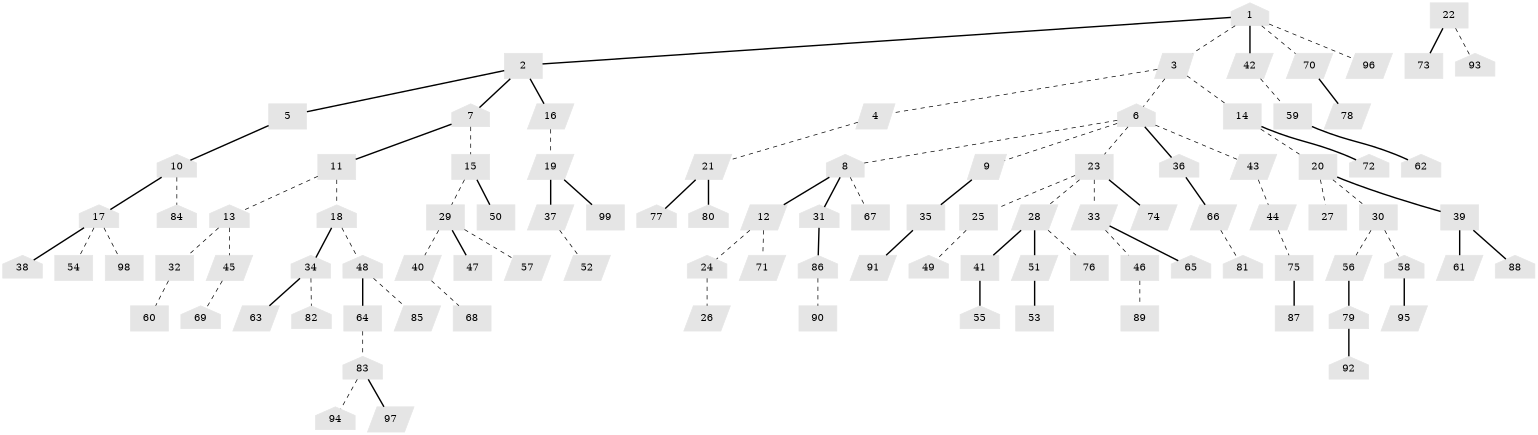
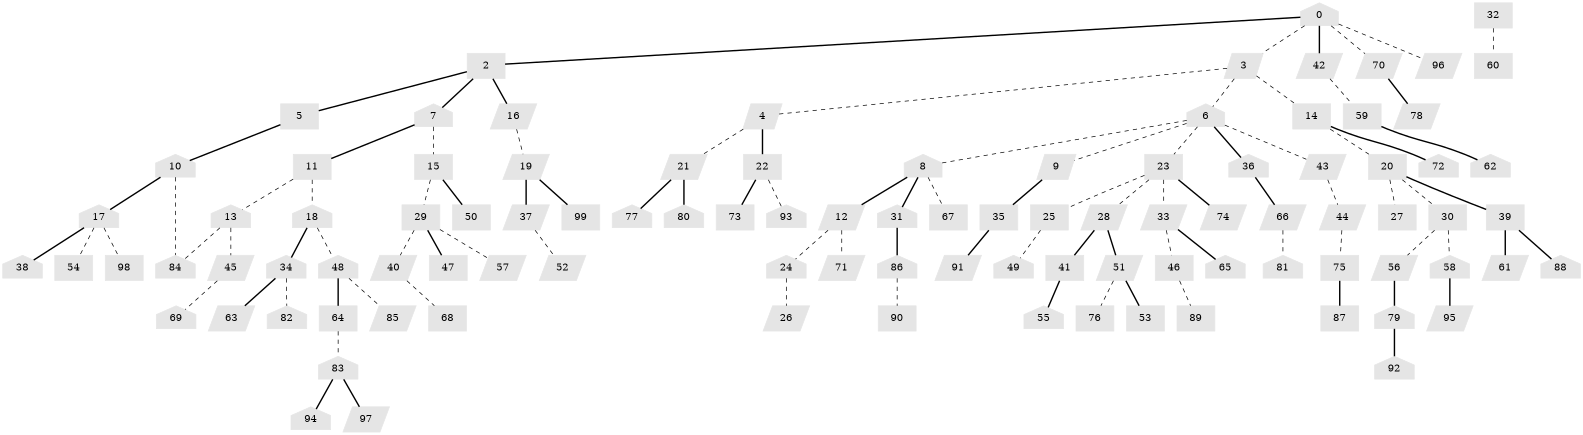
(1250, 15) -> (1319, 15)
none -> (762, 142)
(203, 242) -> (202, 244)
(1062, 243) -> (1107, 293)
(349, 394) -> (324, 394)
